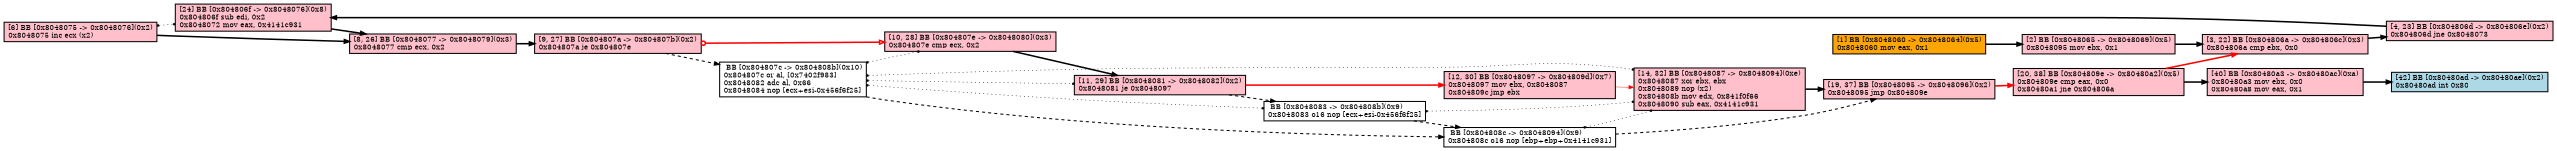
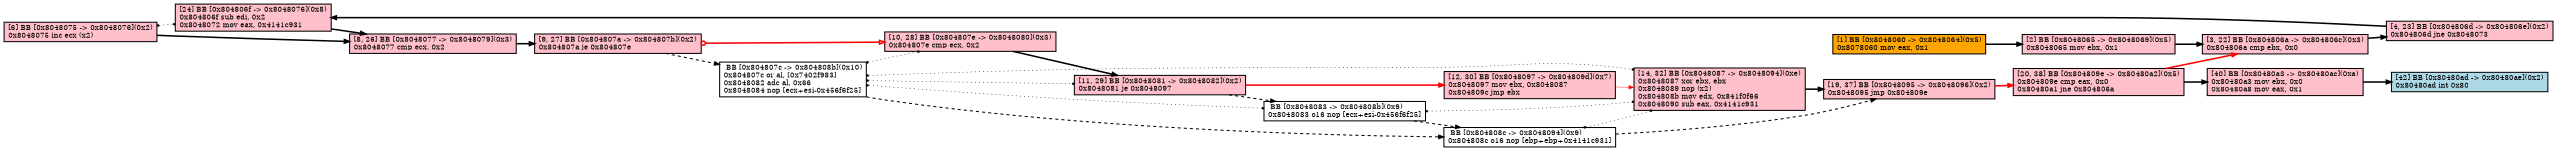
(1909, 44) -> (1909, 44)
(2099, 44) -> (2099, 44)
